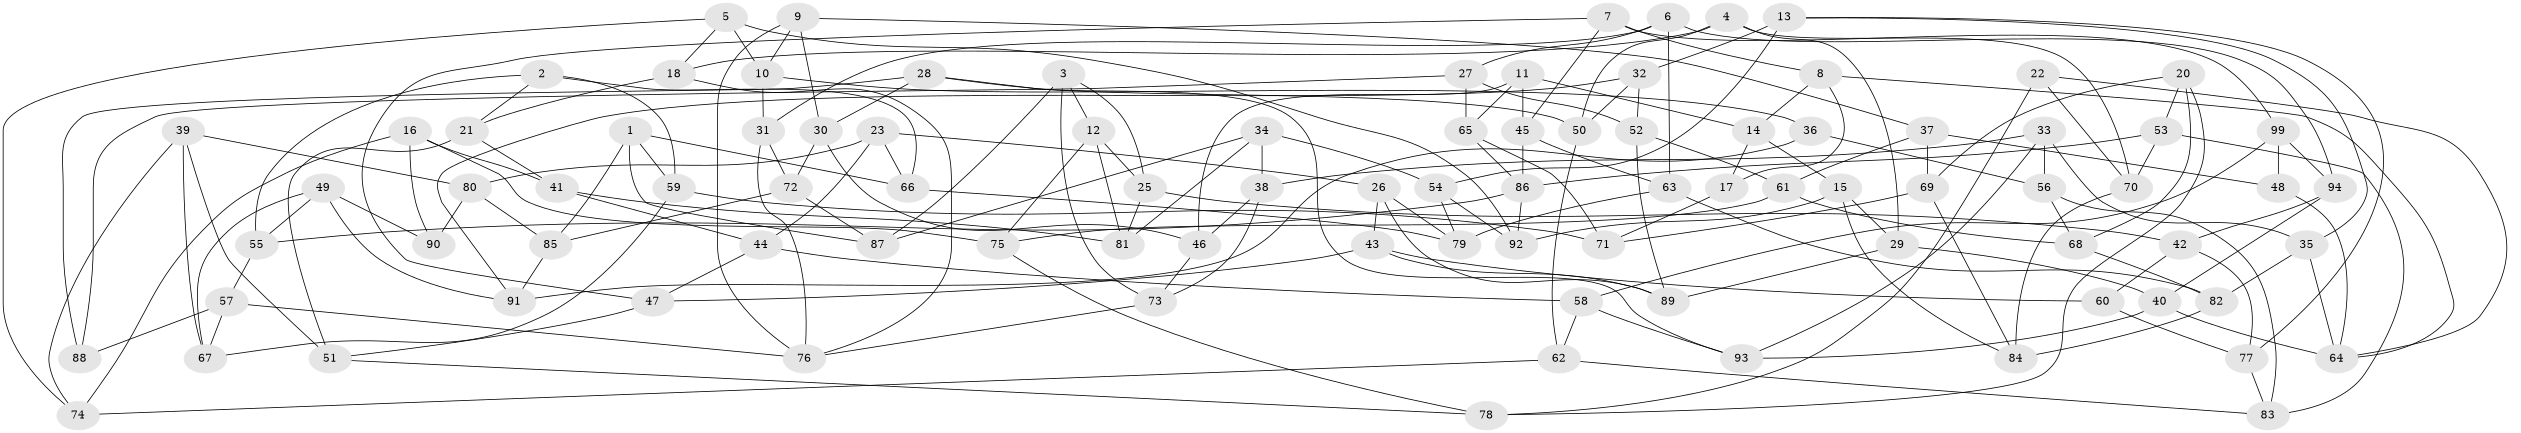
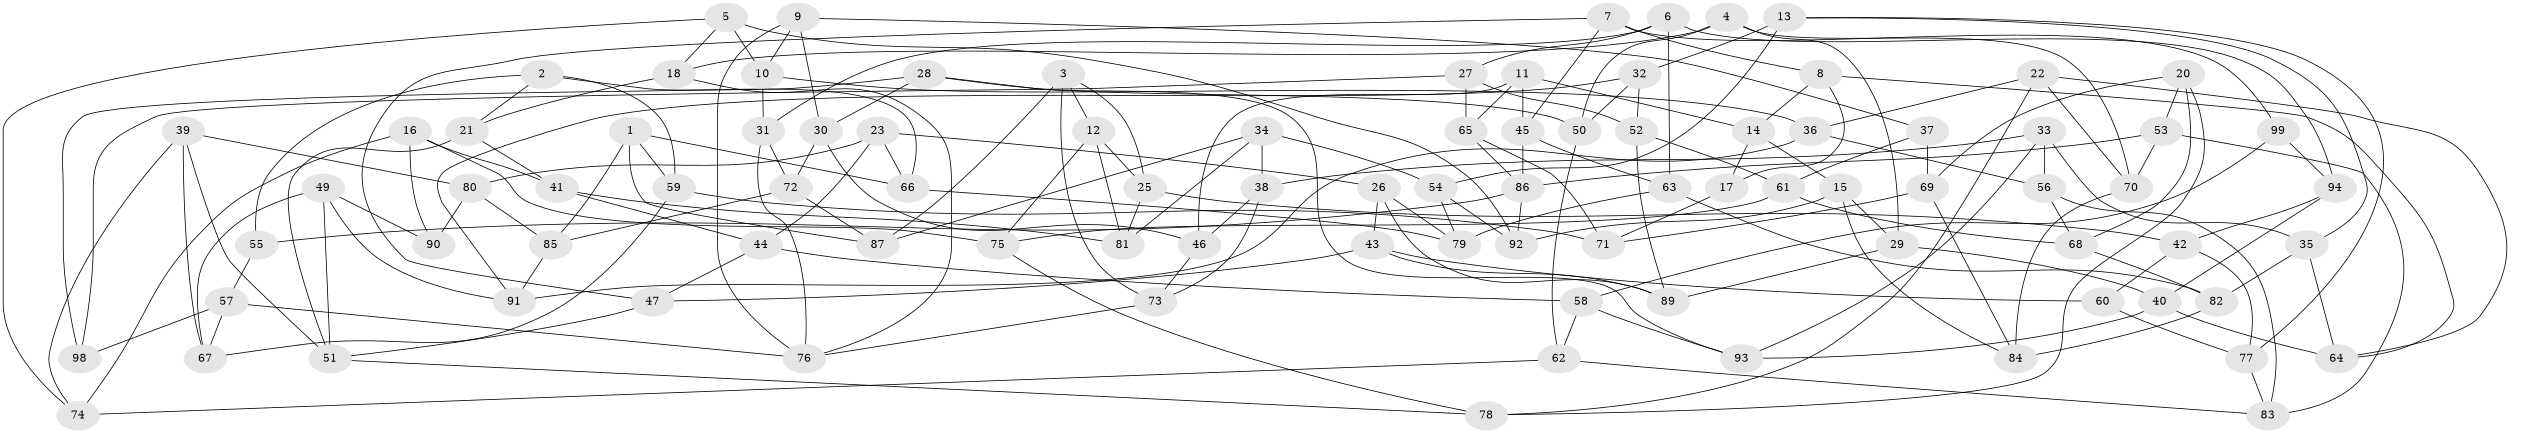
none -> (1924, 103)
(2278, 188) -> none
(294, 213) -> (327, 273)
(80, 359) -> (80, 359)
